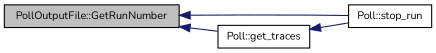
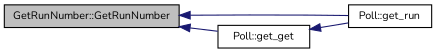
(92, 16) -> (92, 16)
(390, 16) -> (390, 16)
(264, 37) -> (264, 37)
